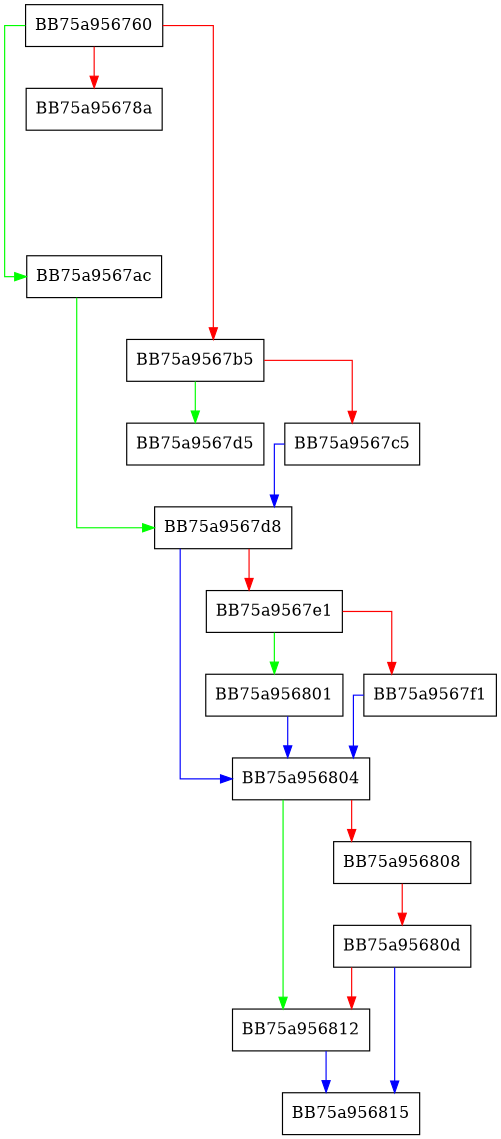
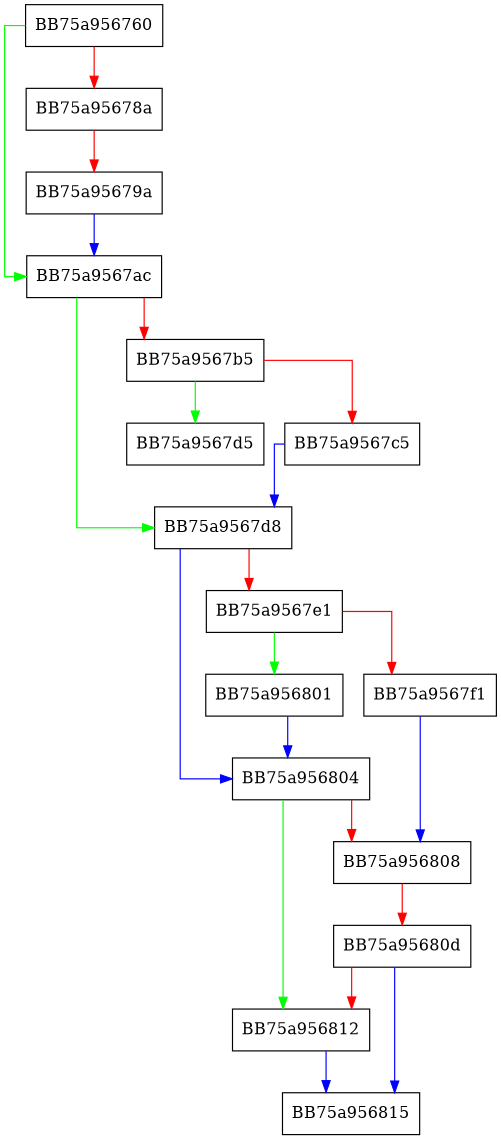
(213, 151) -> (144, 313)
none -> (94, 193)
(353, 715) -> (420, 773)
